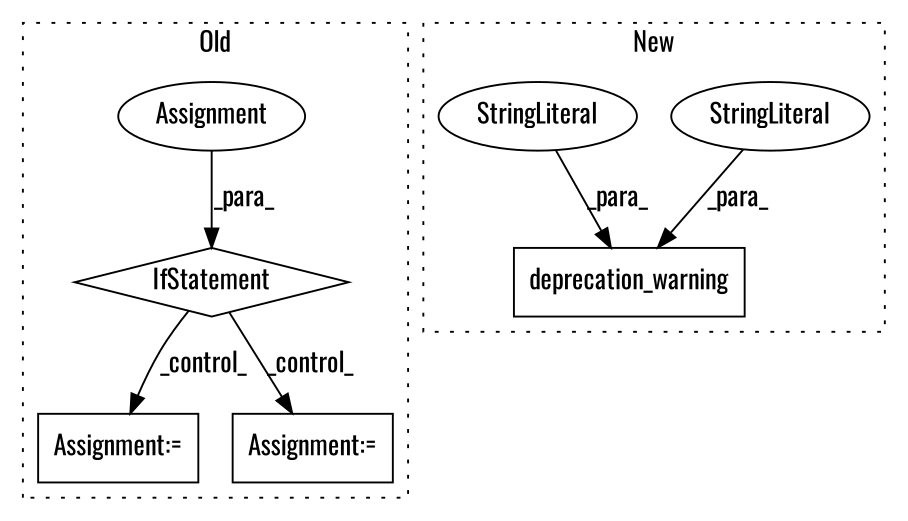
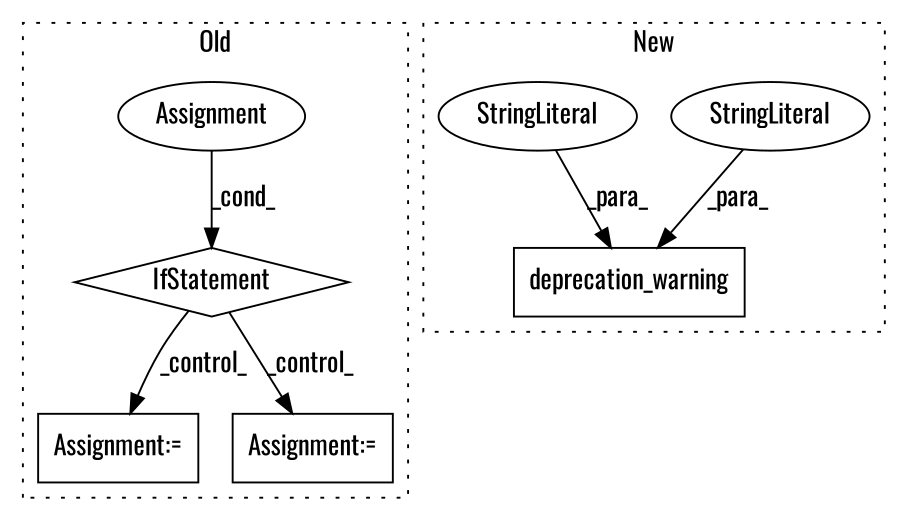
(244, 199) -> (244, 199)
